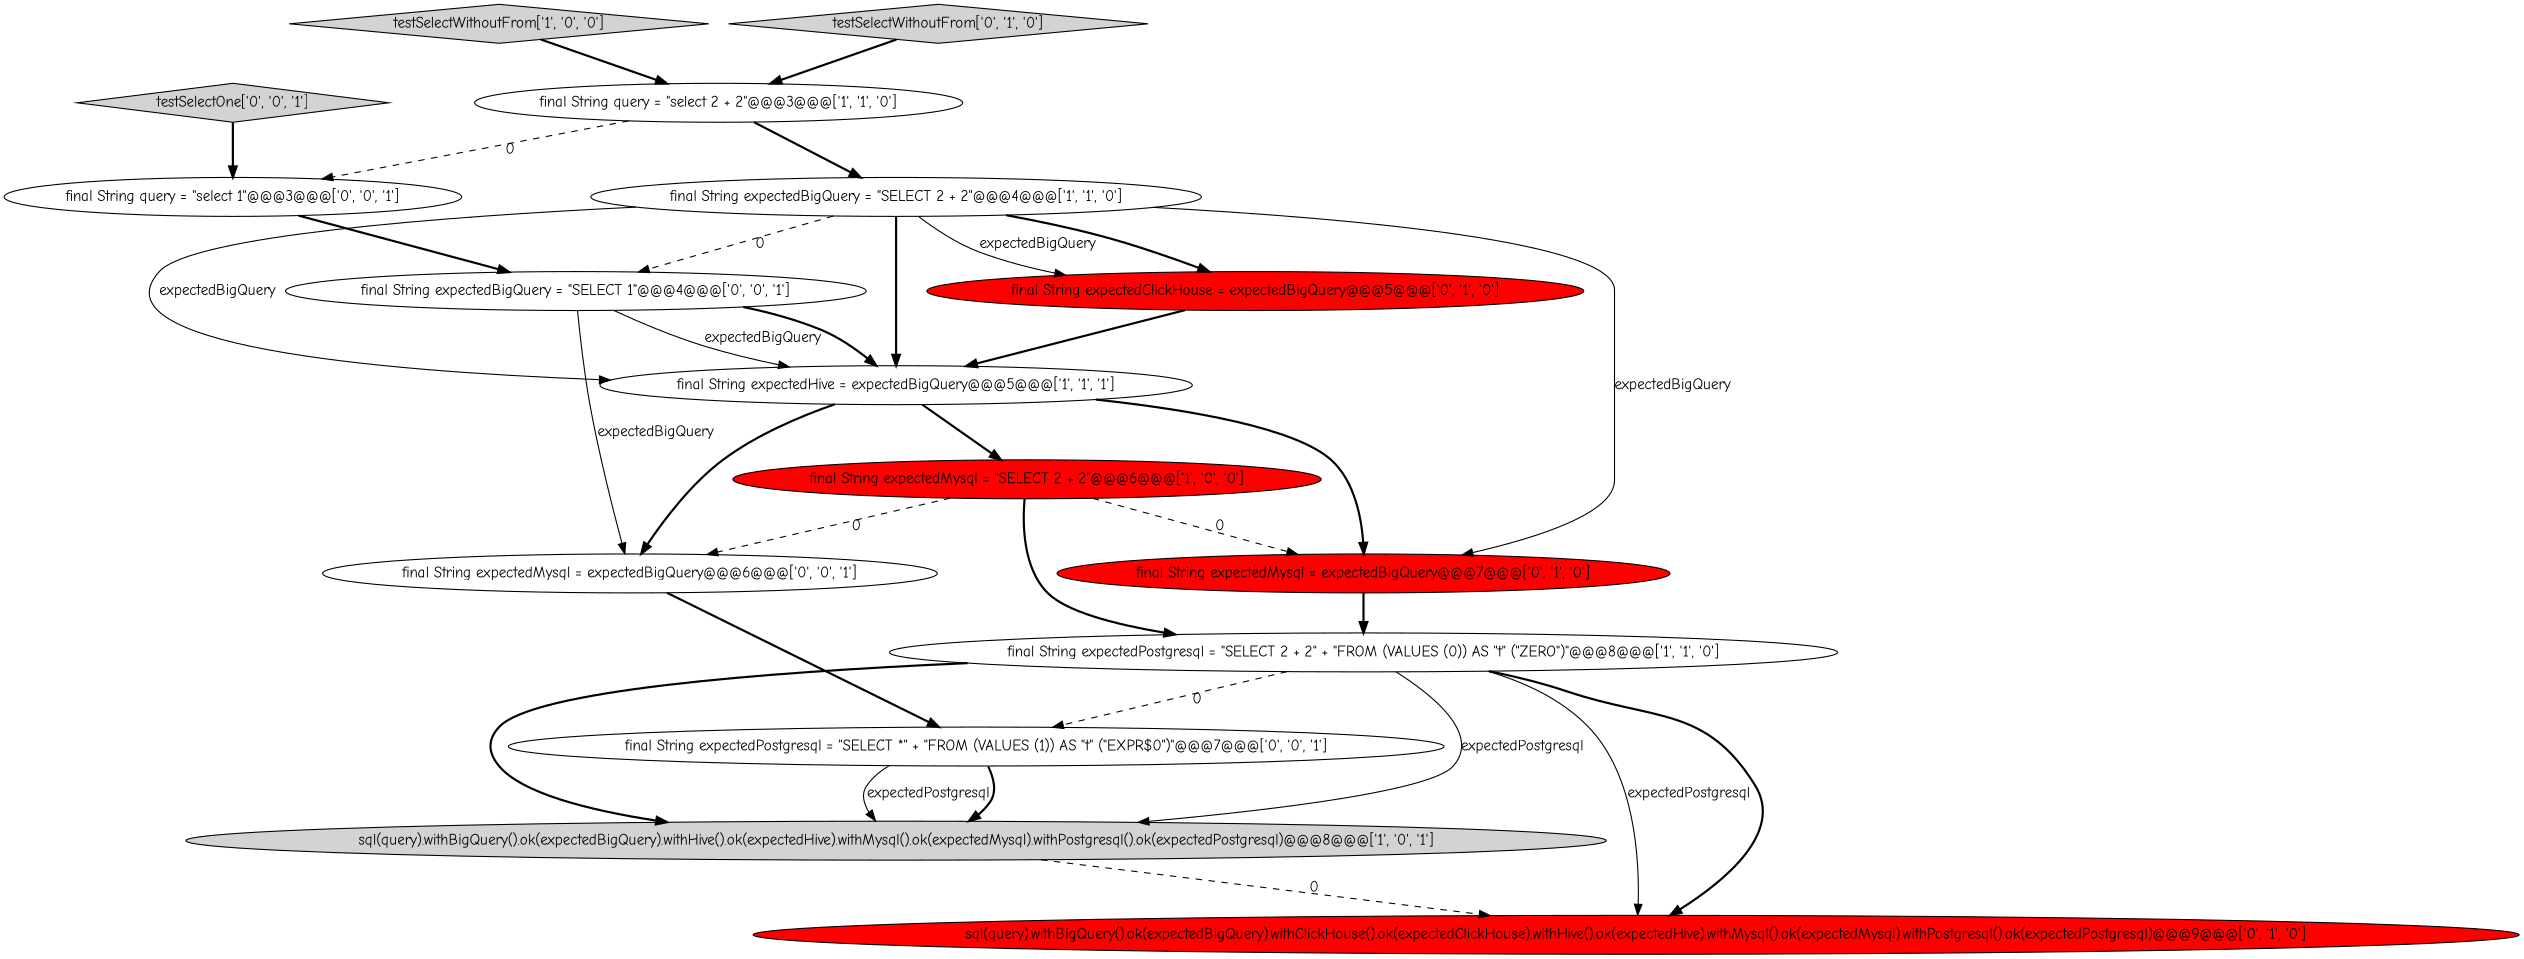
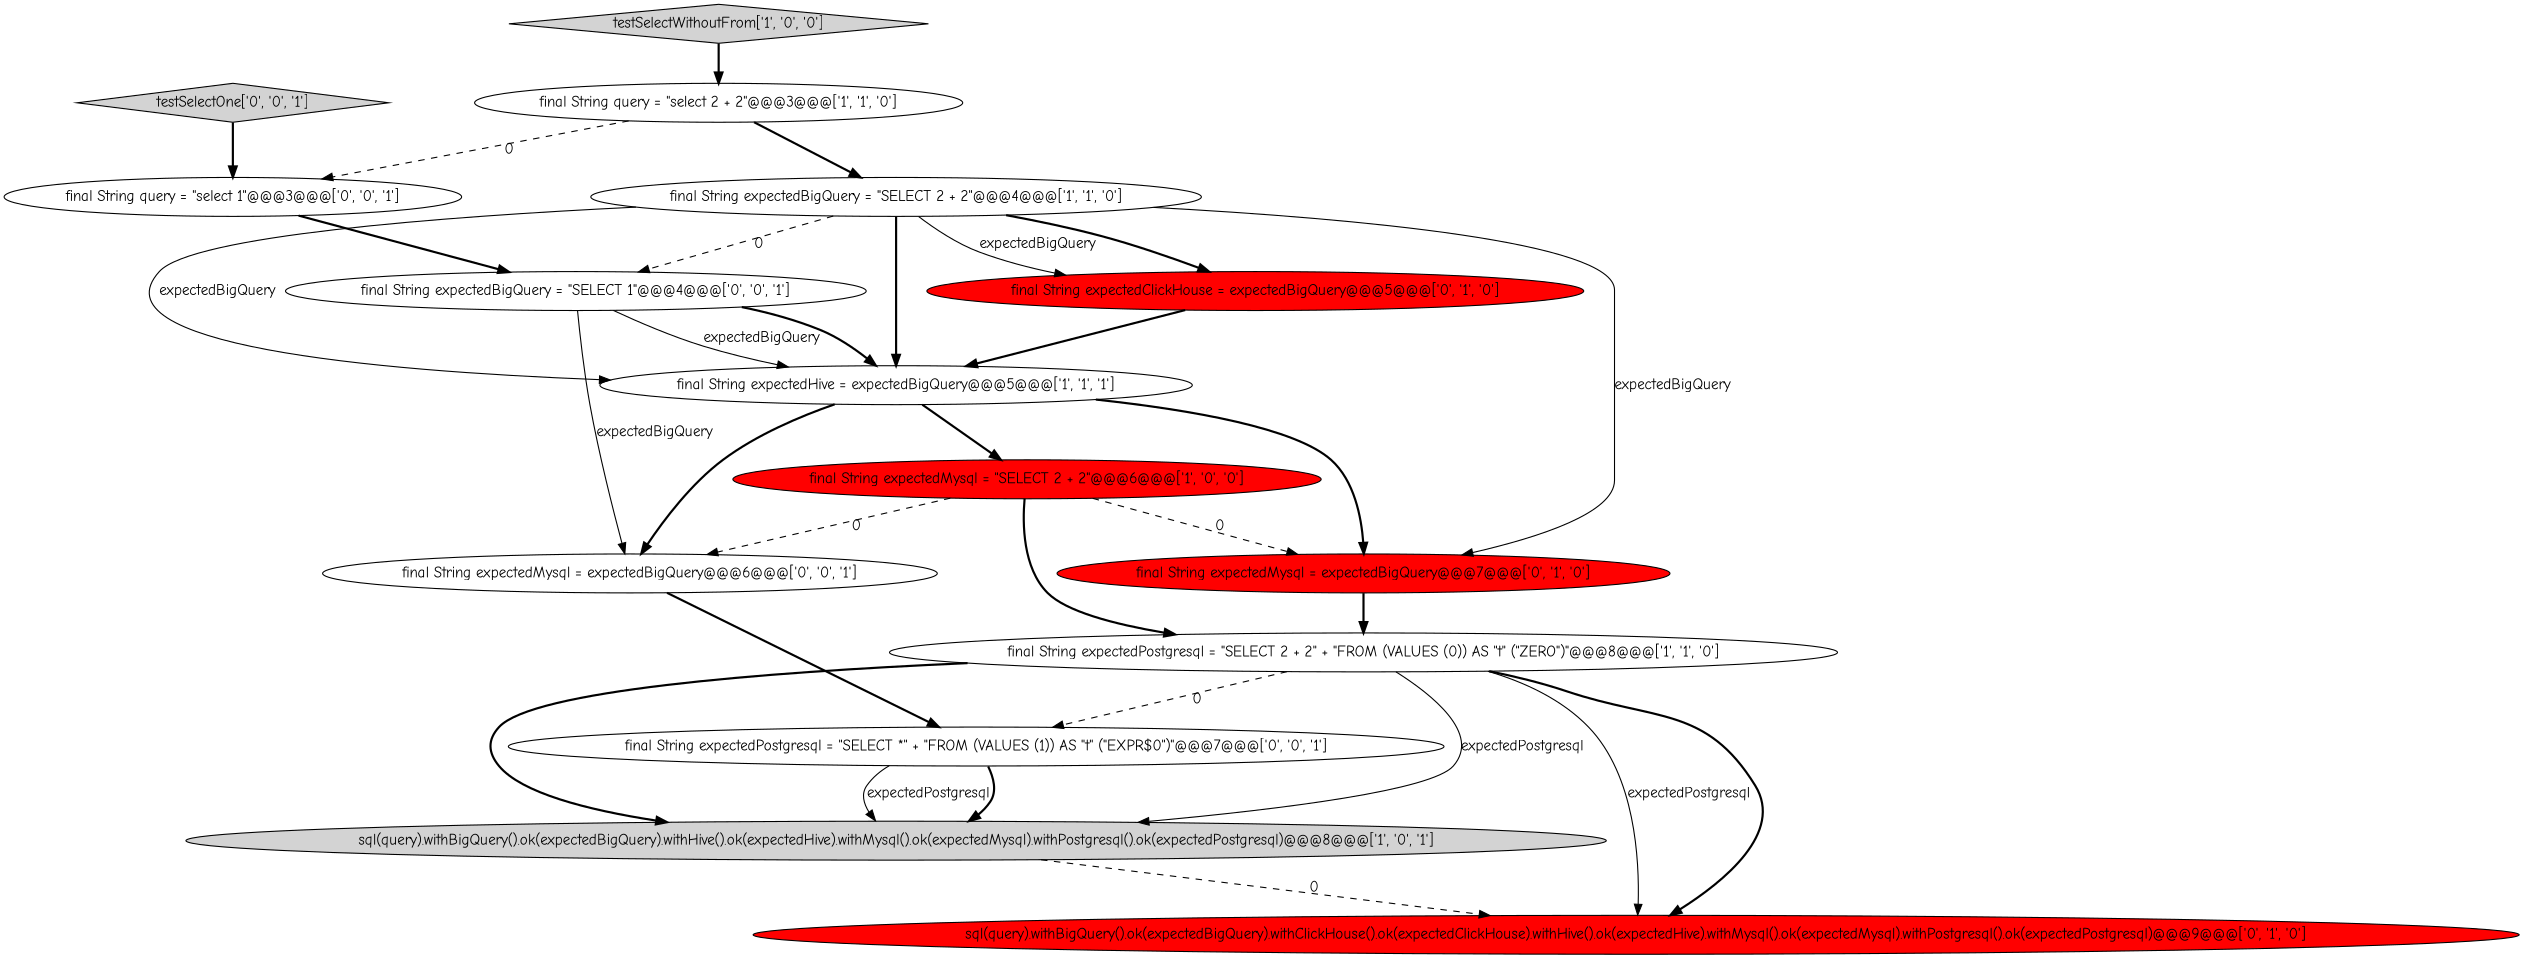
(938, 24) -> none
